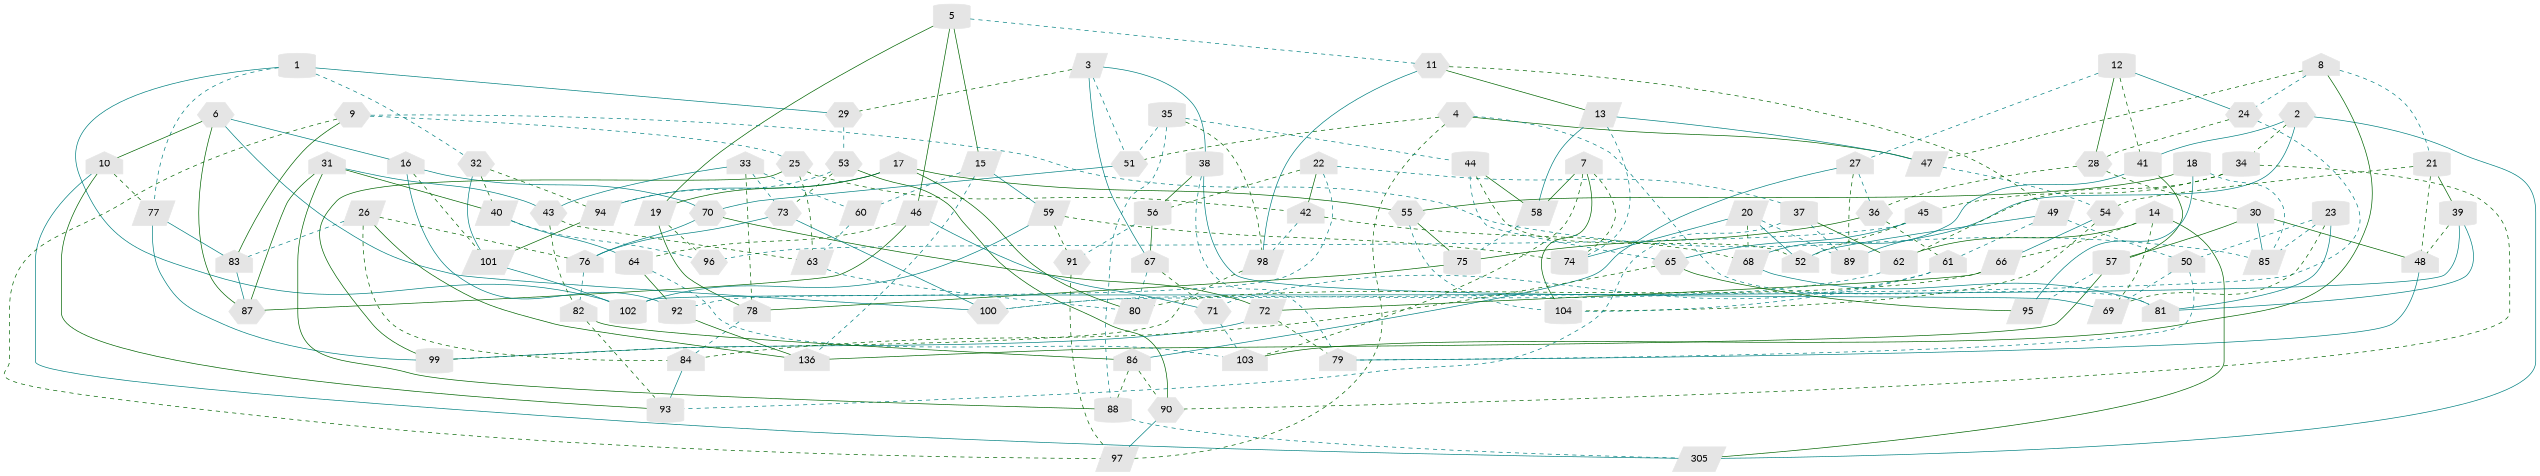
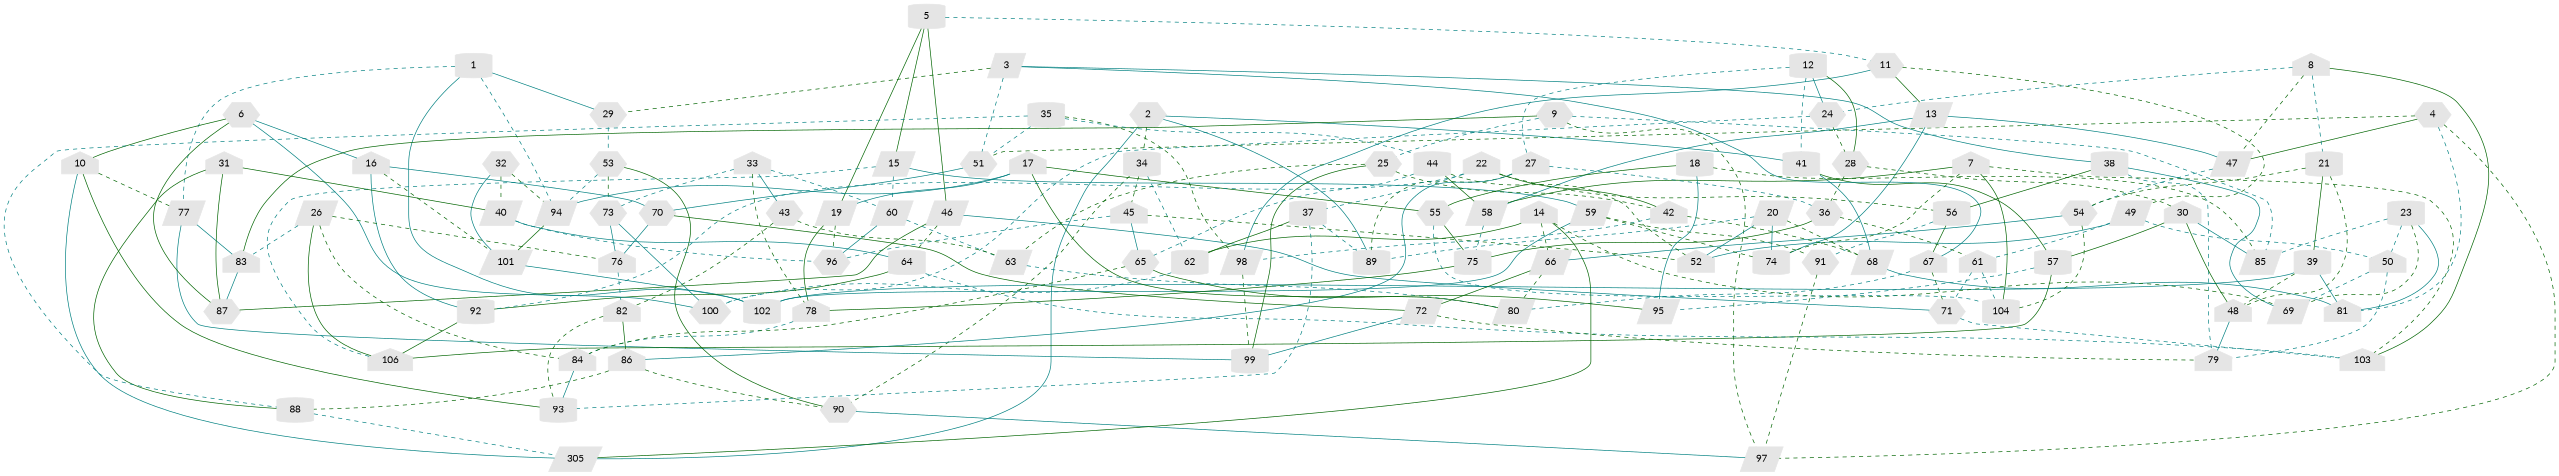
(392, 111) -> (520, 141)
(2131, 118) -> (1802, 111)
(456, 186) -> none
(778, 188) -> (933, 189)
(2065, 192) -> (1165, 211)
(2272, 192) -> (1996, 176)
(1630, 202) -> (1867, 209)
none -> (856, 243)
(807, 361) -> (390, 361)
